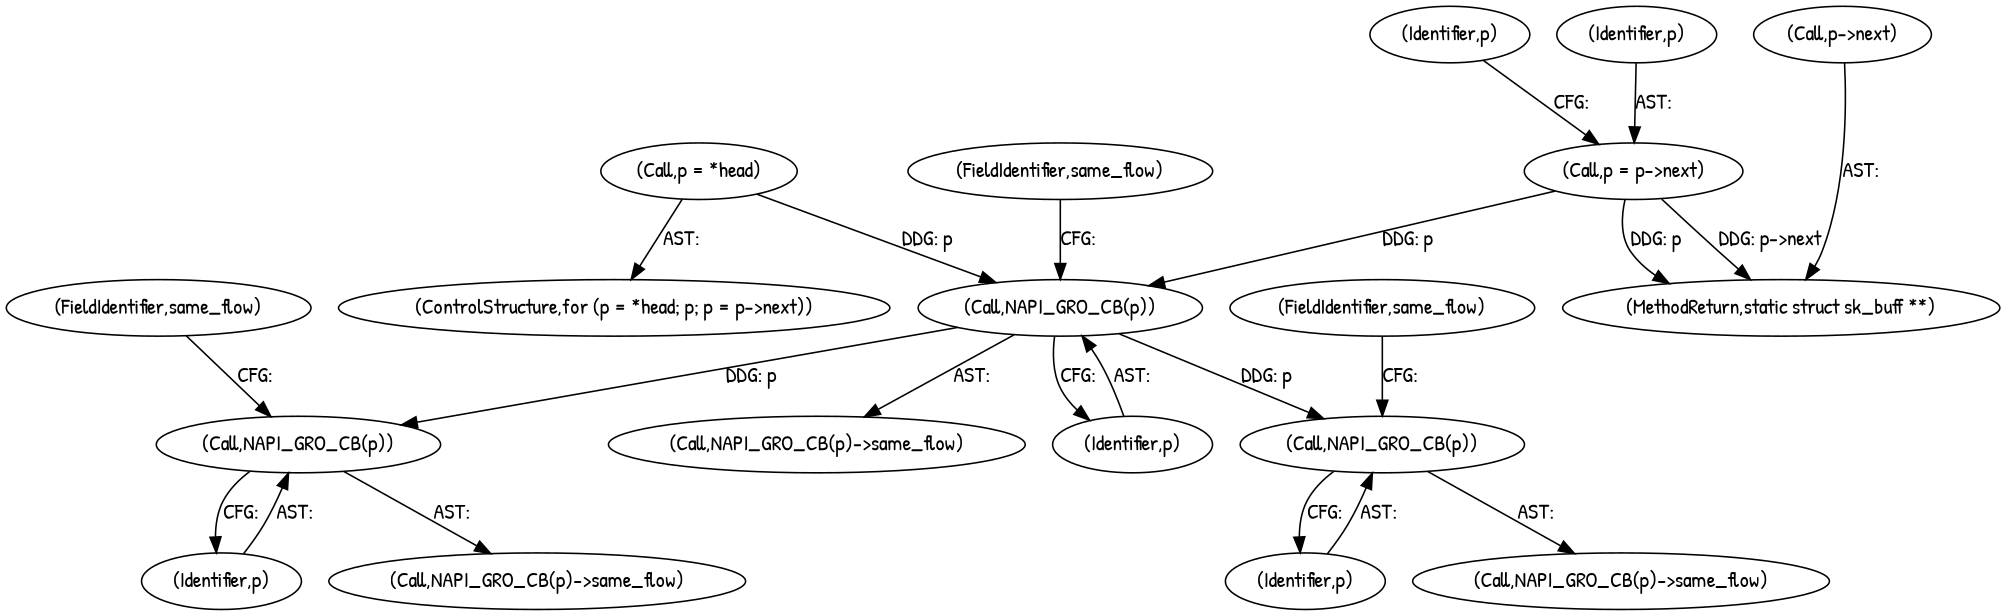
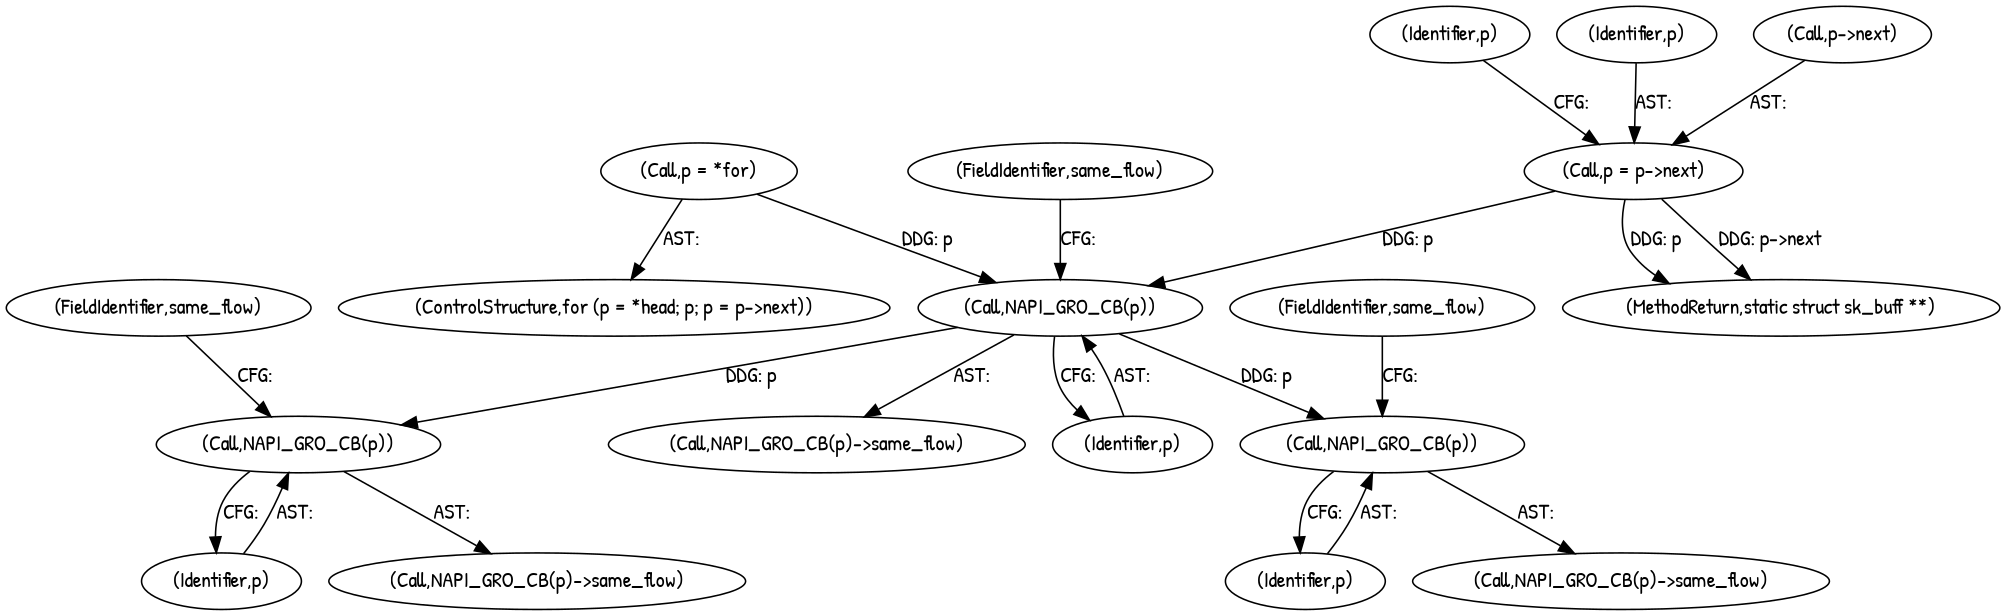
(1841, 167) -> (1746, 98)
(699, 171) -> (699, 171)
